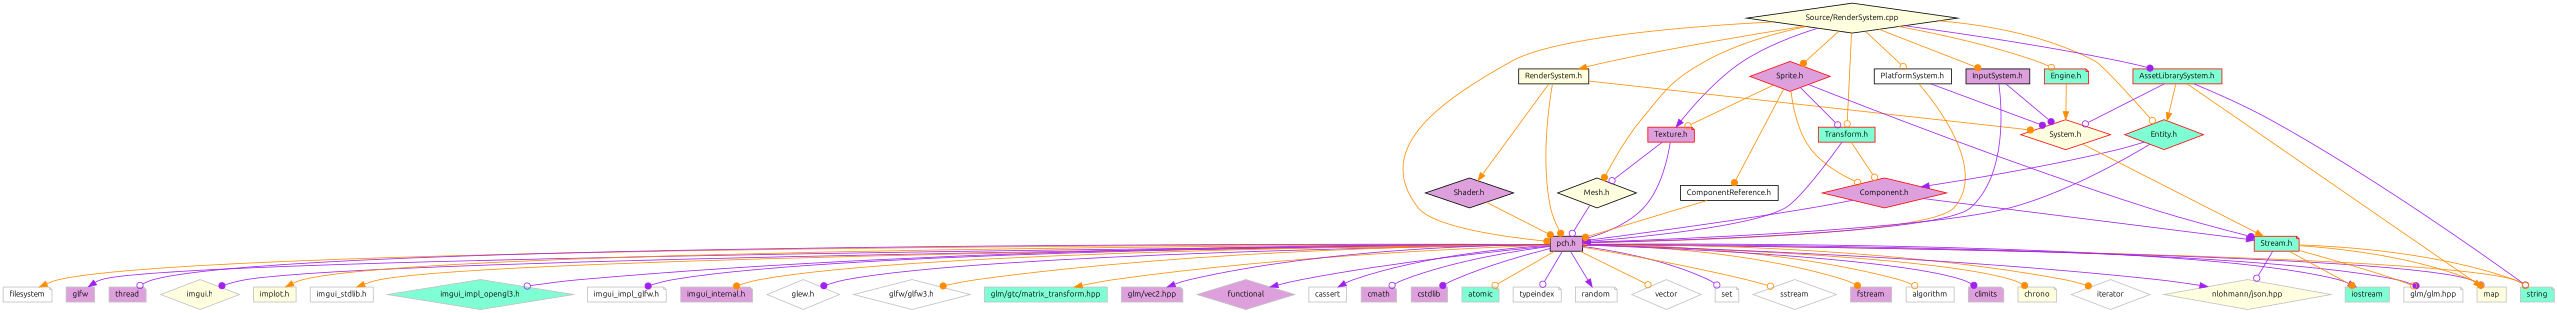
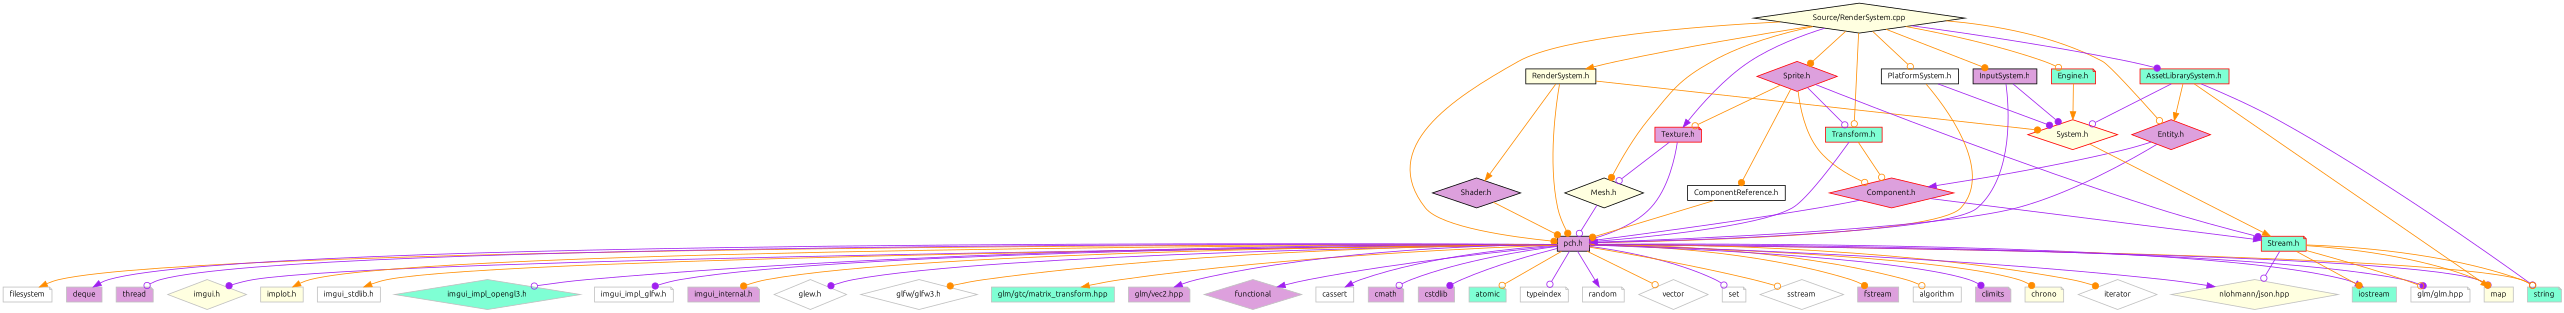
(2164, 135) -> (2171, 135)
(80, 295) -> (84, 295)
